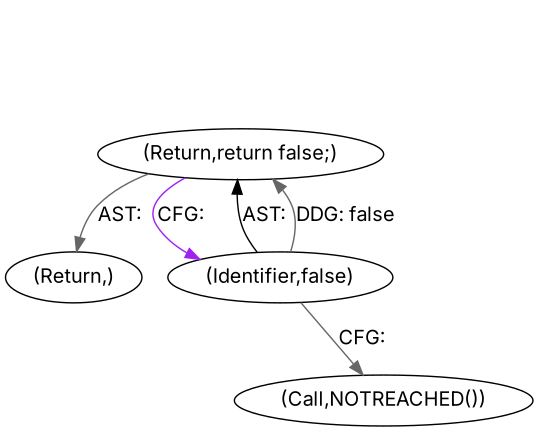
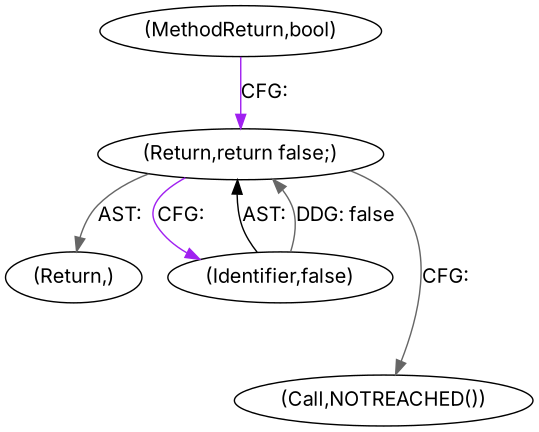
none -> (241, 31)
(327, 333) -> (419, 252)
